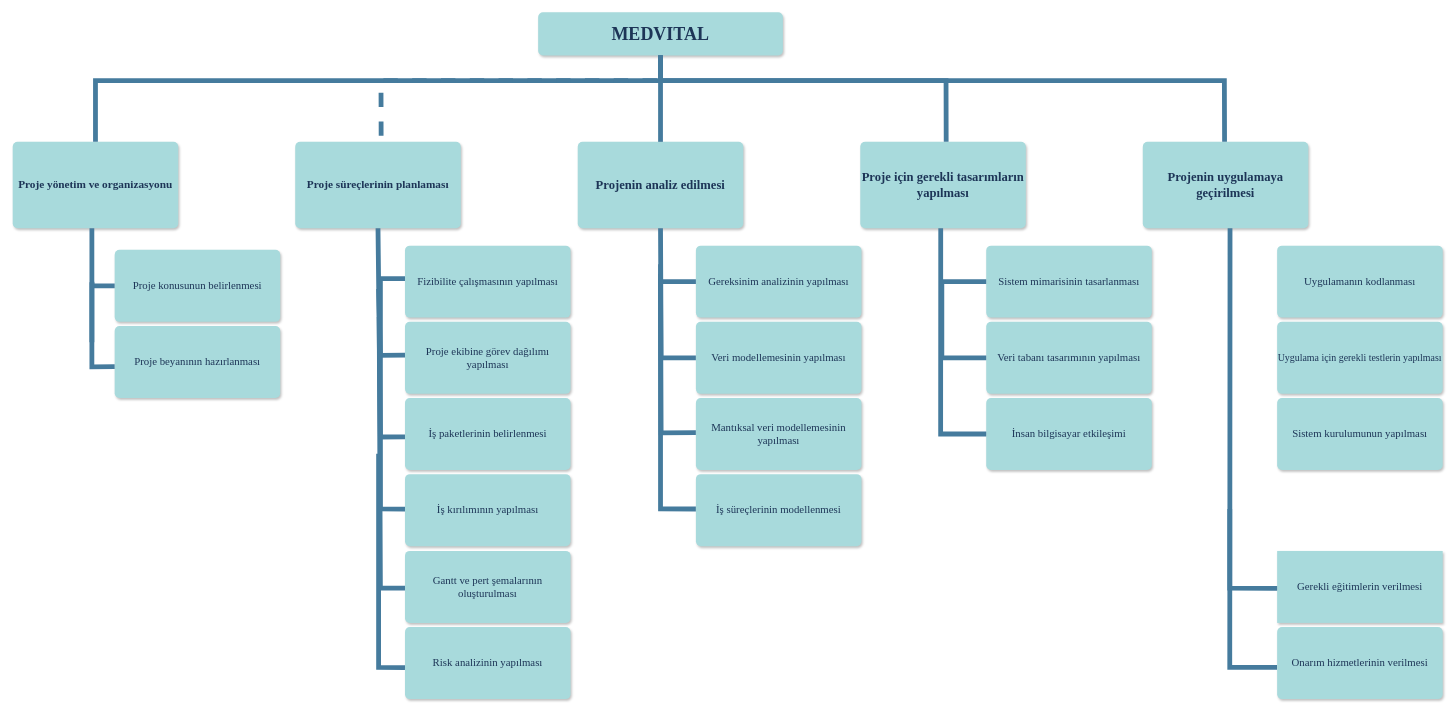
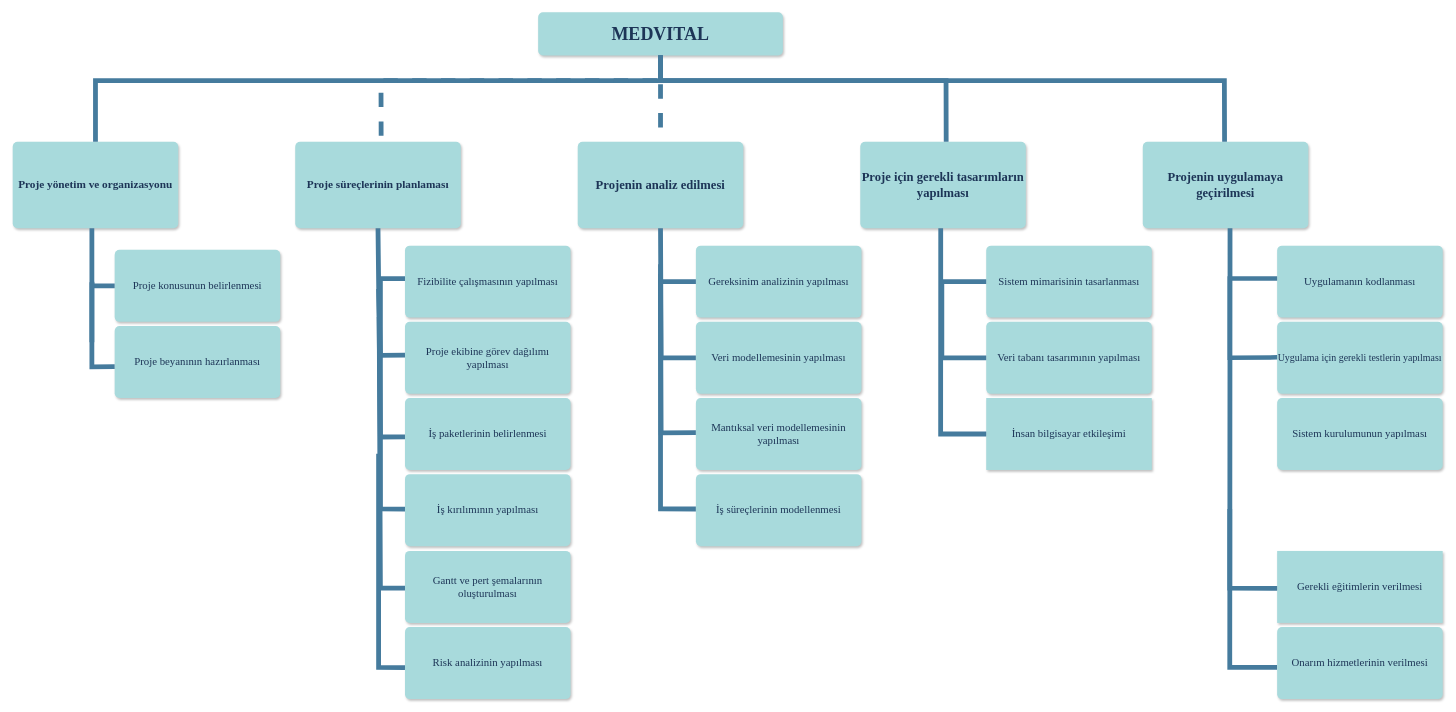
(660, 105) -> (660, 105)
none -> (1254, 279)
(1069, 434) -> (1069, 434)
